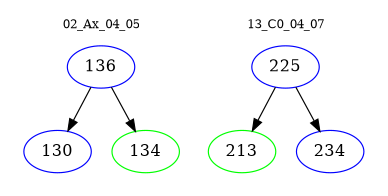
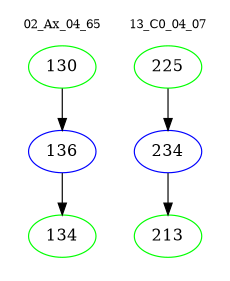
(102, 25) -> (62, 25)
(286, 67) -> (168, 67)
(82, 104) -> (62, 104)
(267, 104) -> (168, 188)
(58, 152) -> (62, 67)
